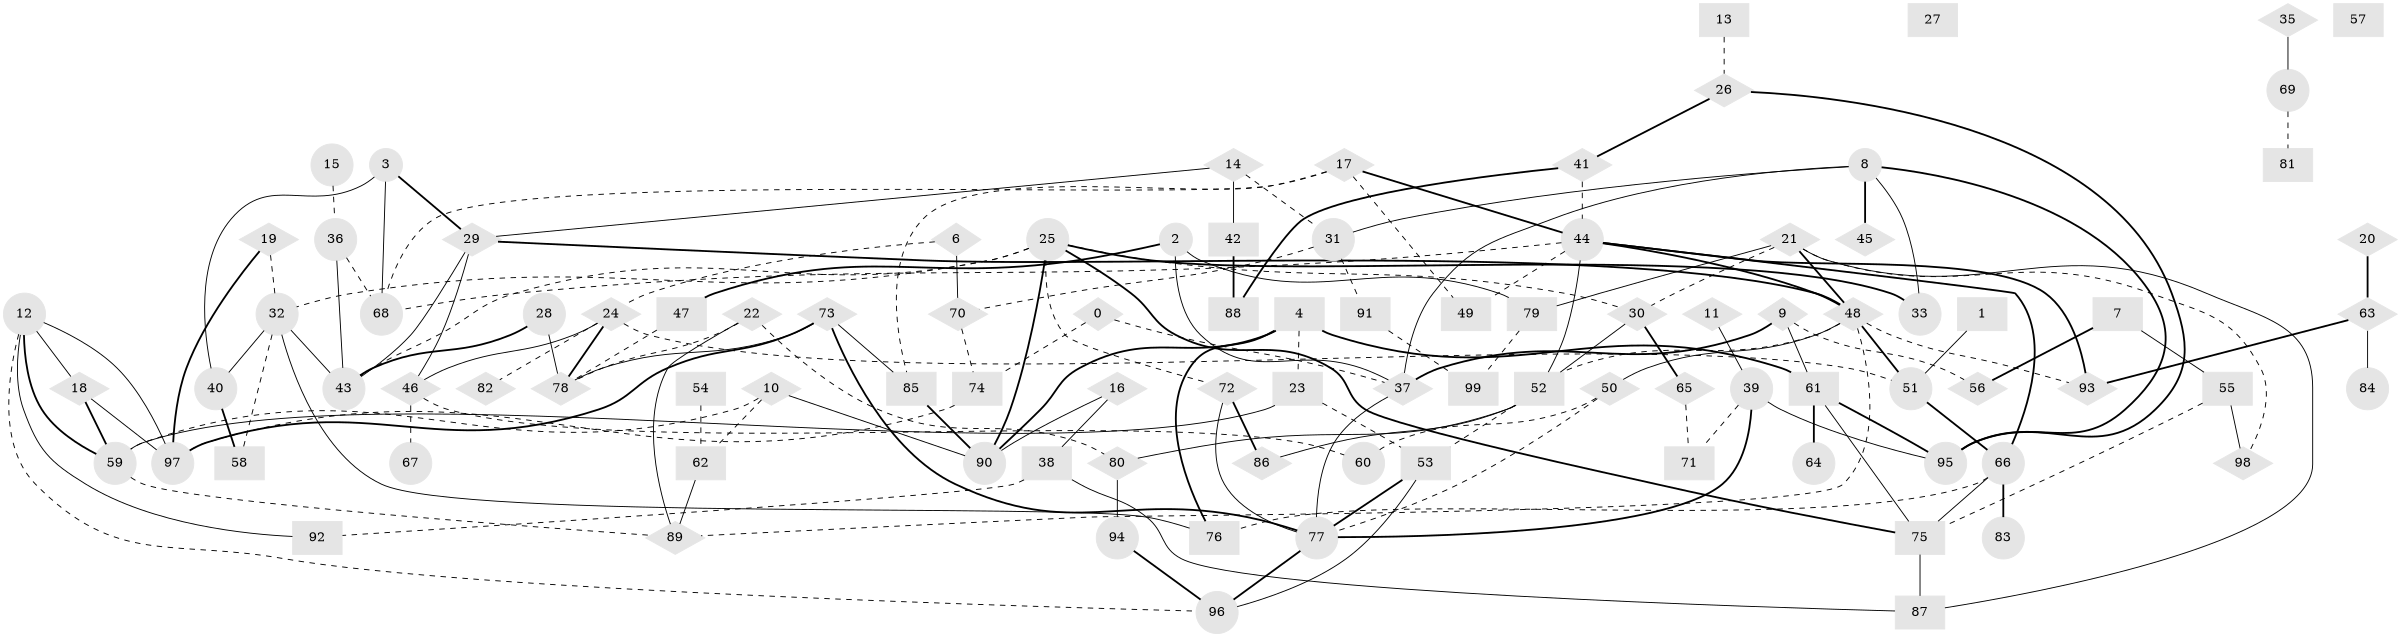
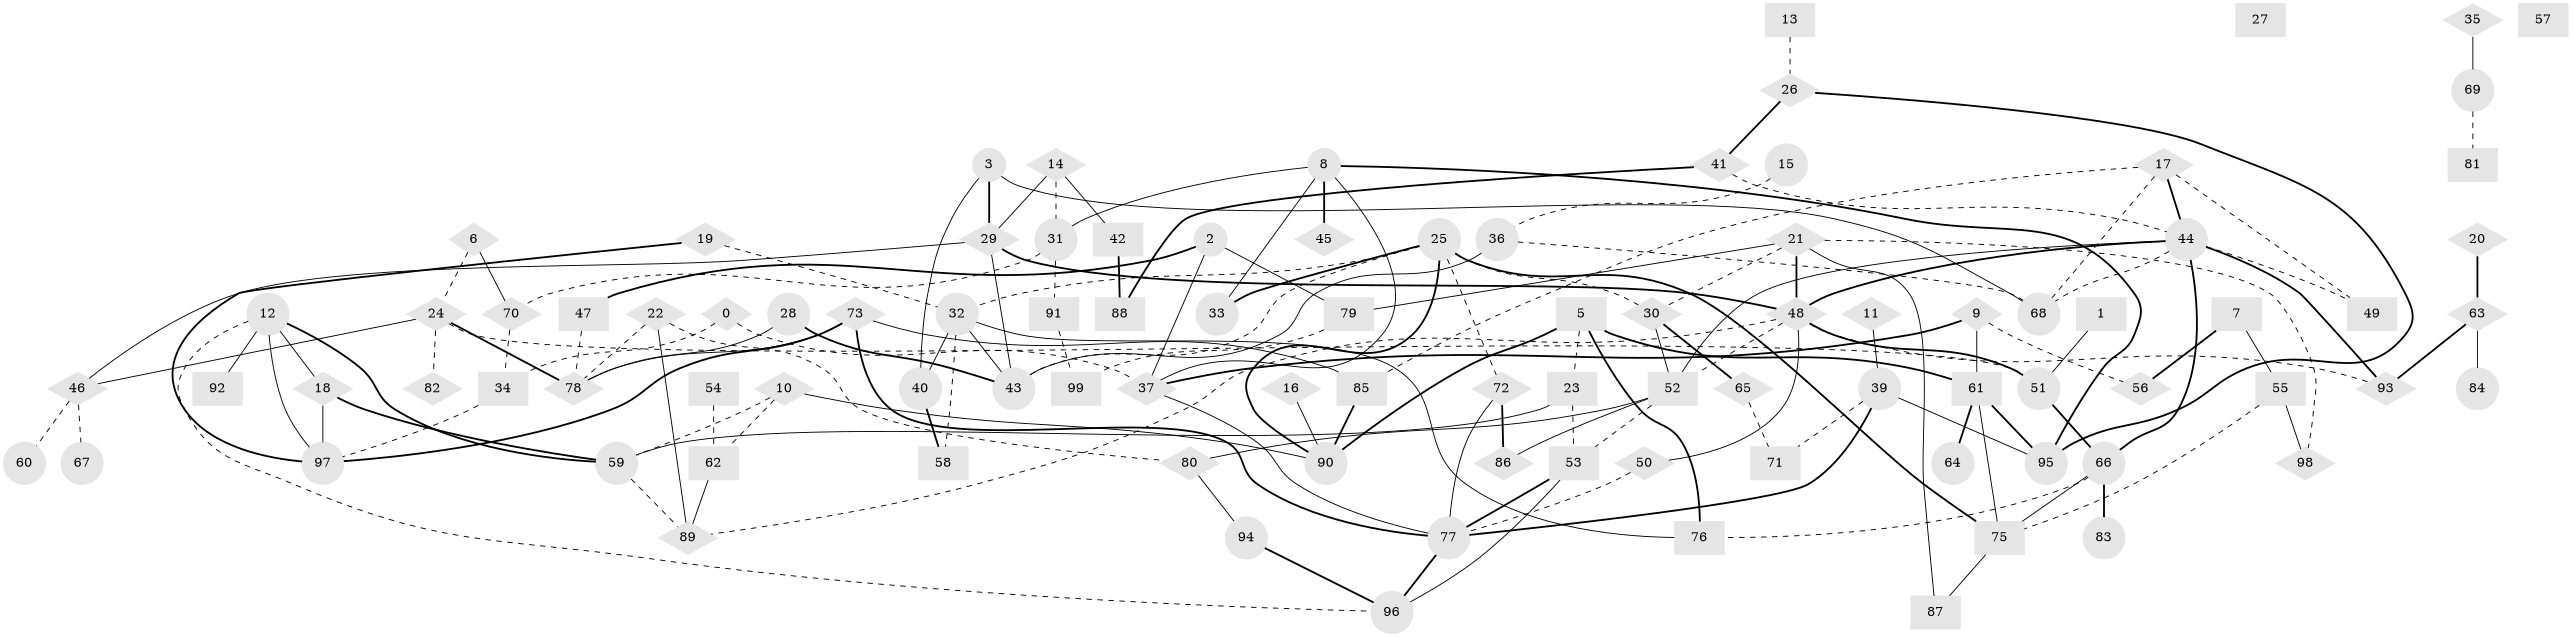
(1299, 314) -> (1581, 314)
(977, 389) -> (503, 389)
(1499, 424) -> none
(1047, 463) -> none
